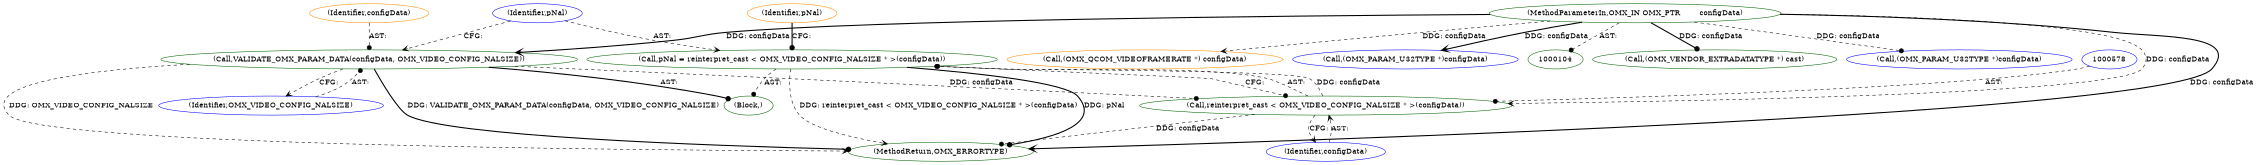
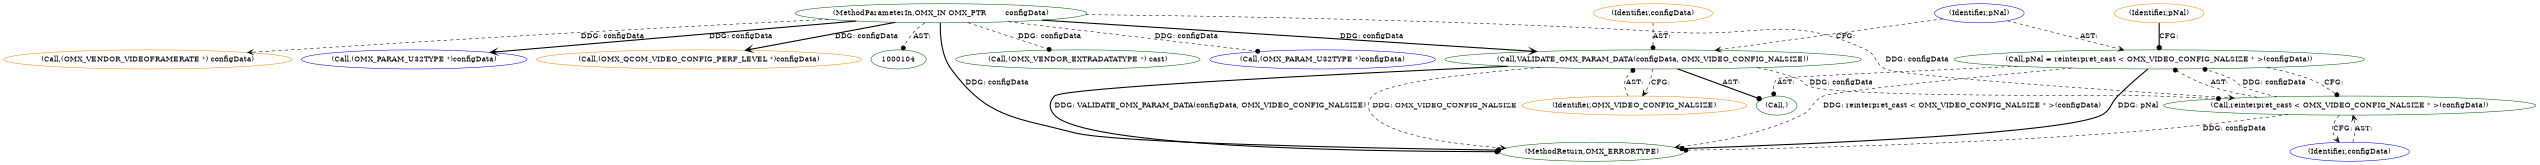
(1673, 35) -> (1007, 36)
none -> (699, 59)
(1145, 59) -> (148, 59)
(2109, 59) -> none
(271, 106) -> (1634, 106)
(749, 106) -> (1777, 106)
(1855, 114) -> (1113, 138)
